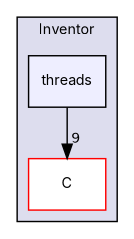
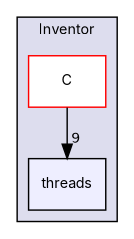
(67, 126) -> (67, 126)
